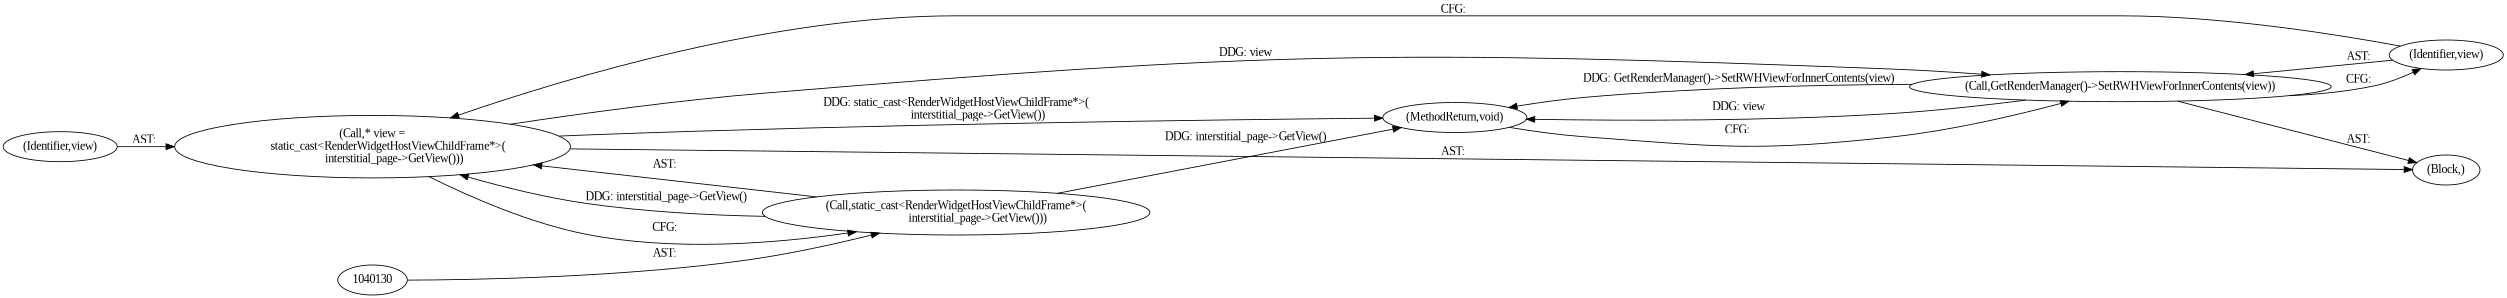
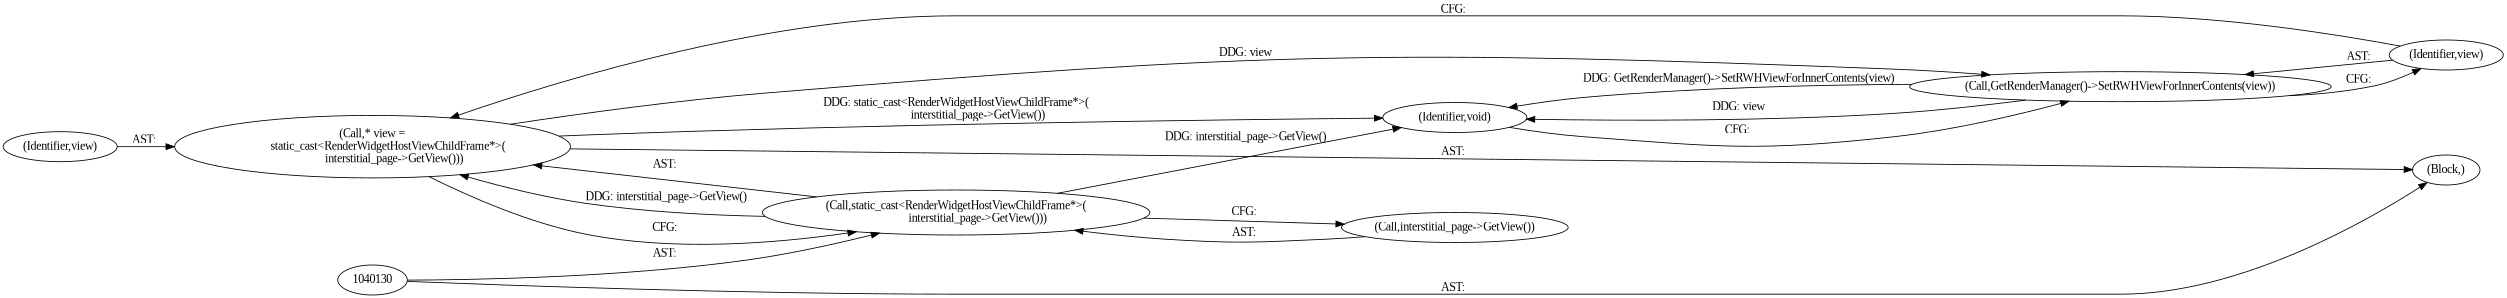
(1455, 118) -> (1455, 118)
(2293, 131) -> (1425, 294)
none -> (1455, 228)
